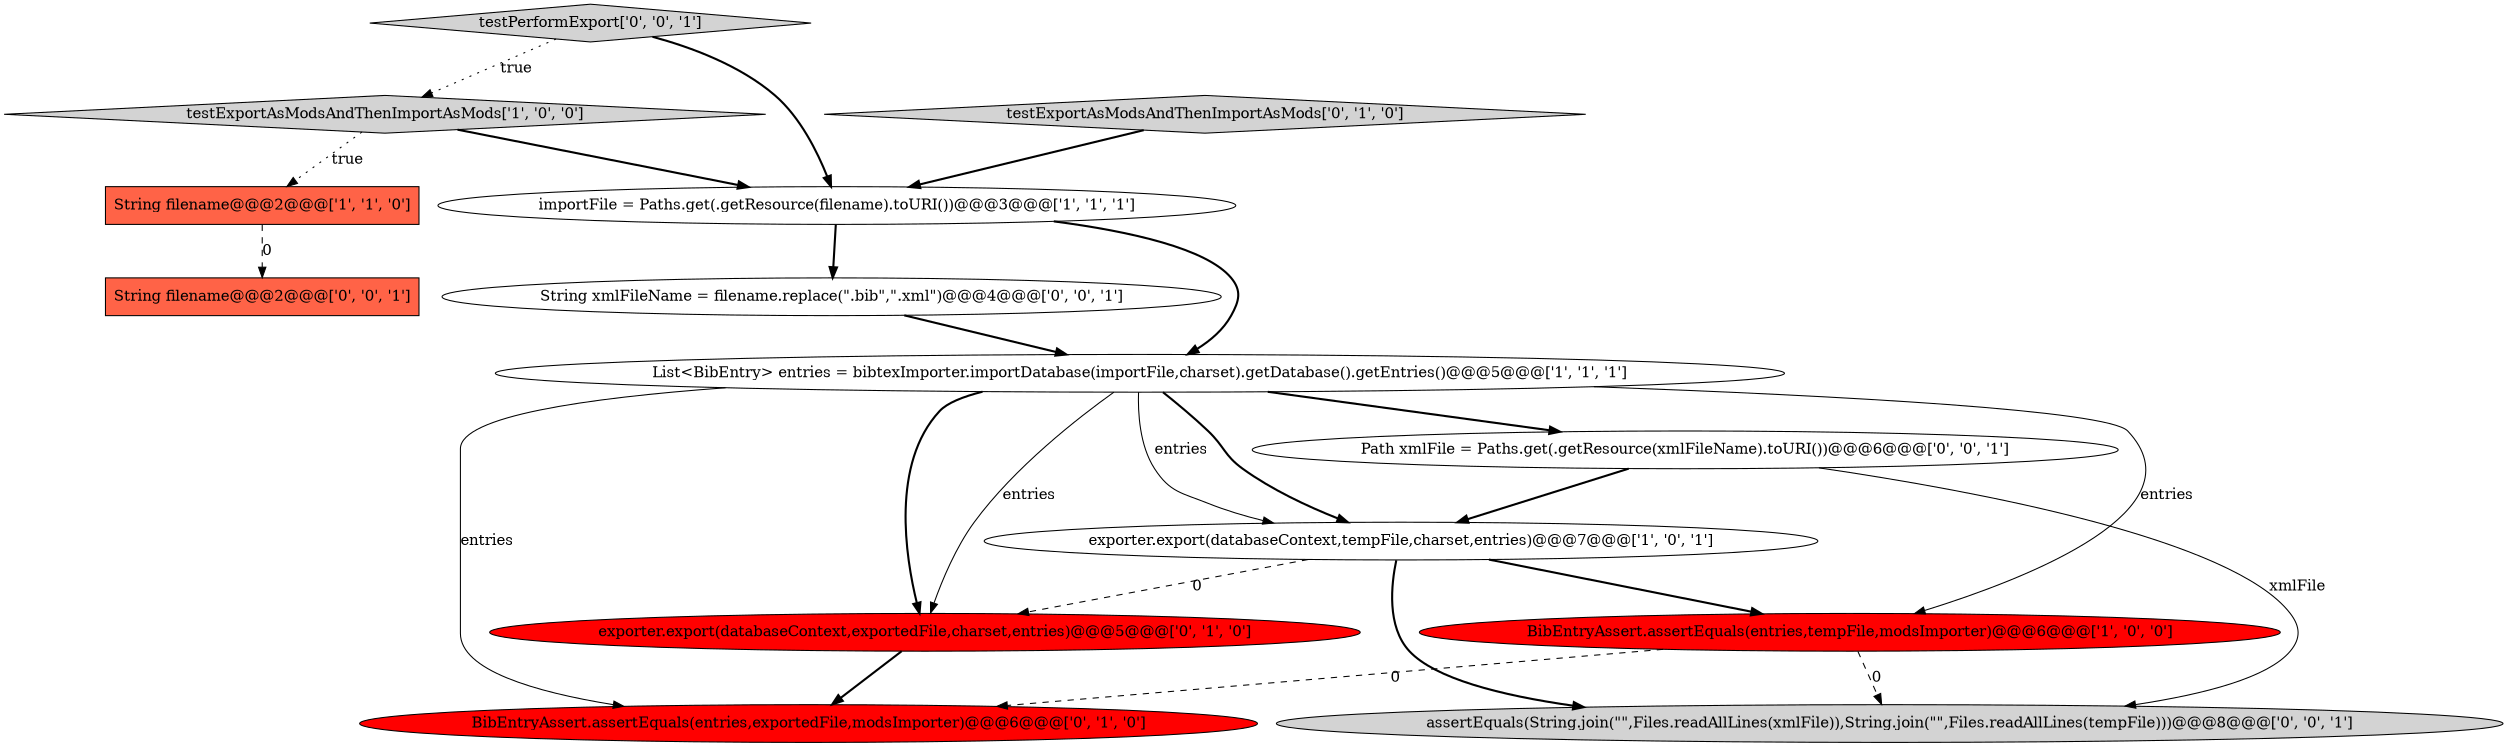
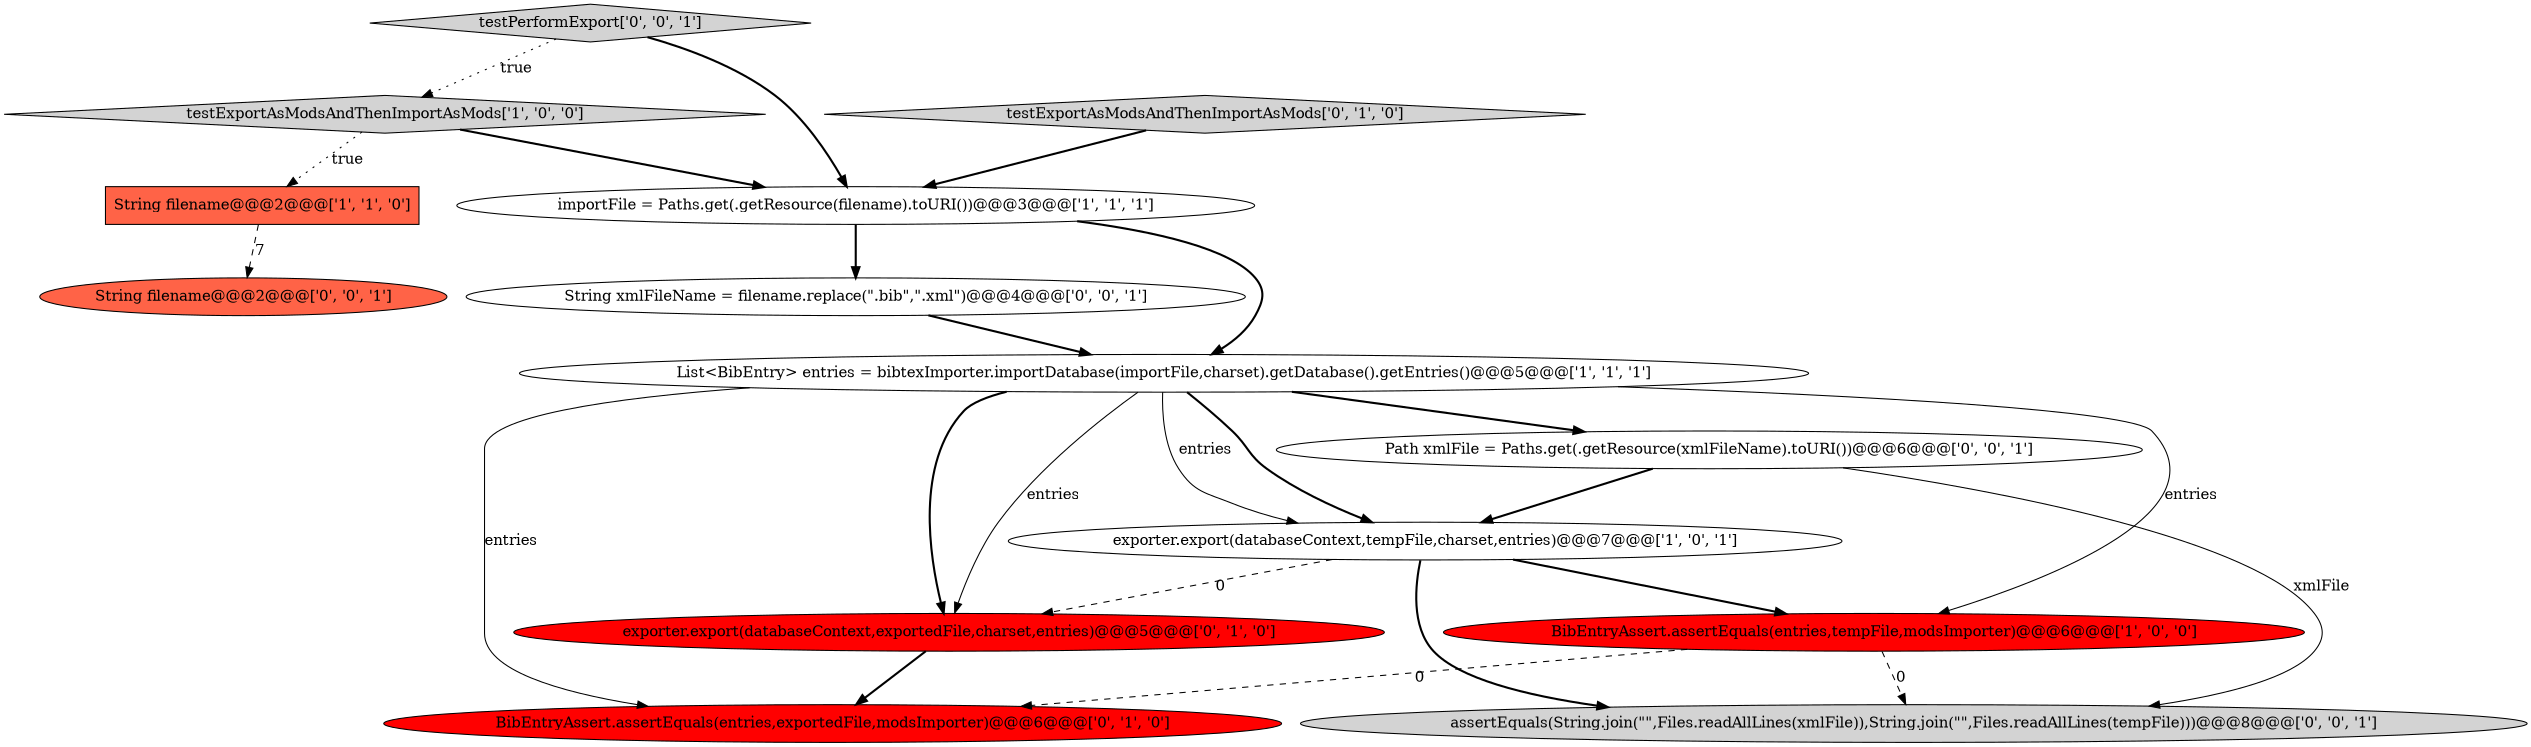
(267, 251) -> (260, 251)
(262, 297) -> (243, 297)
